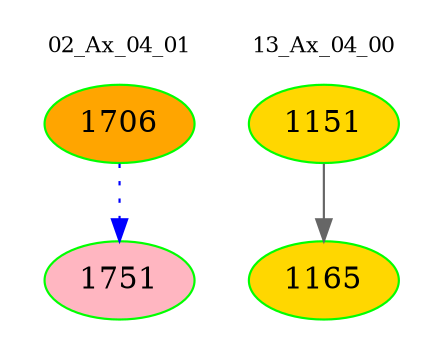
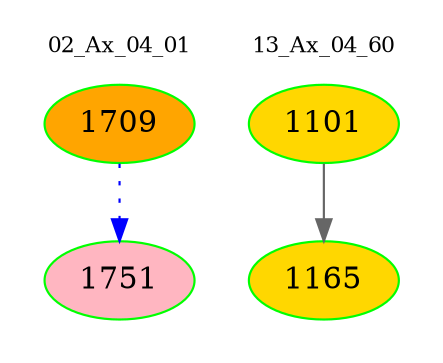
(324, 47) -> (324, 47)
(120, 124) -> (120, 124)
(324, 124) -> (324, 124)
